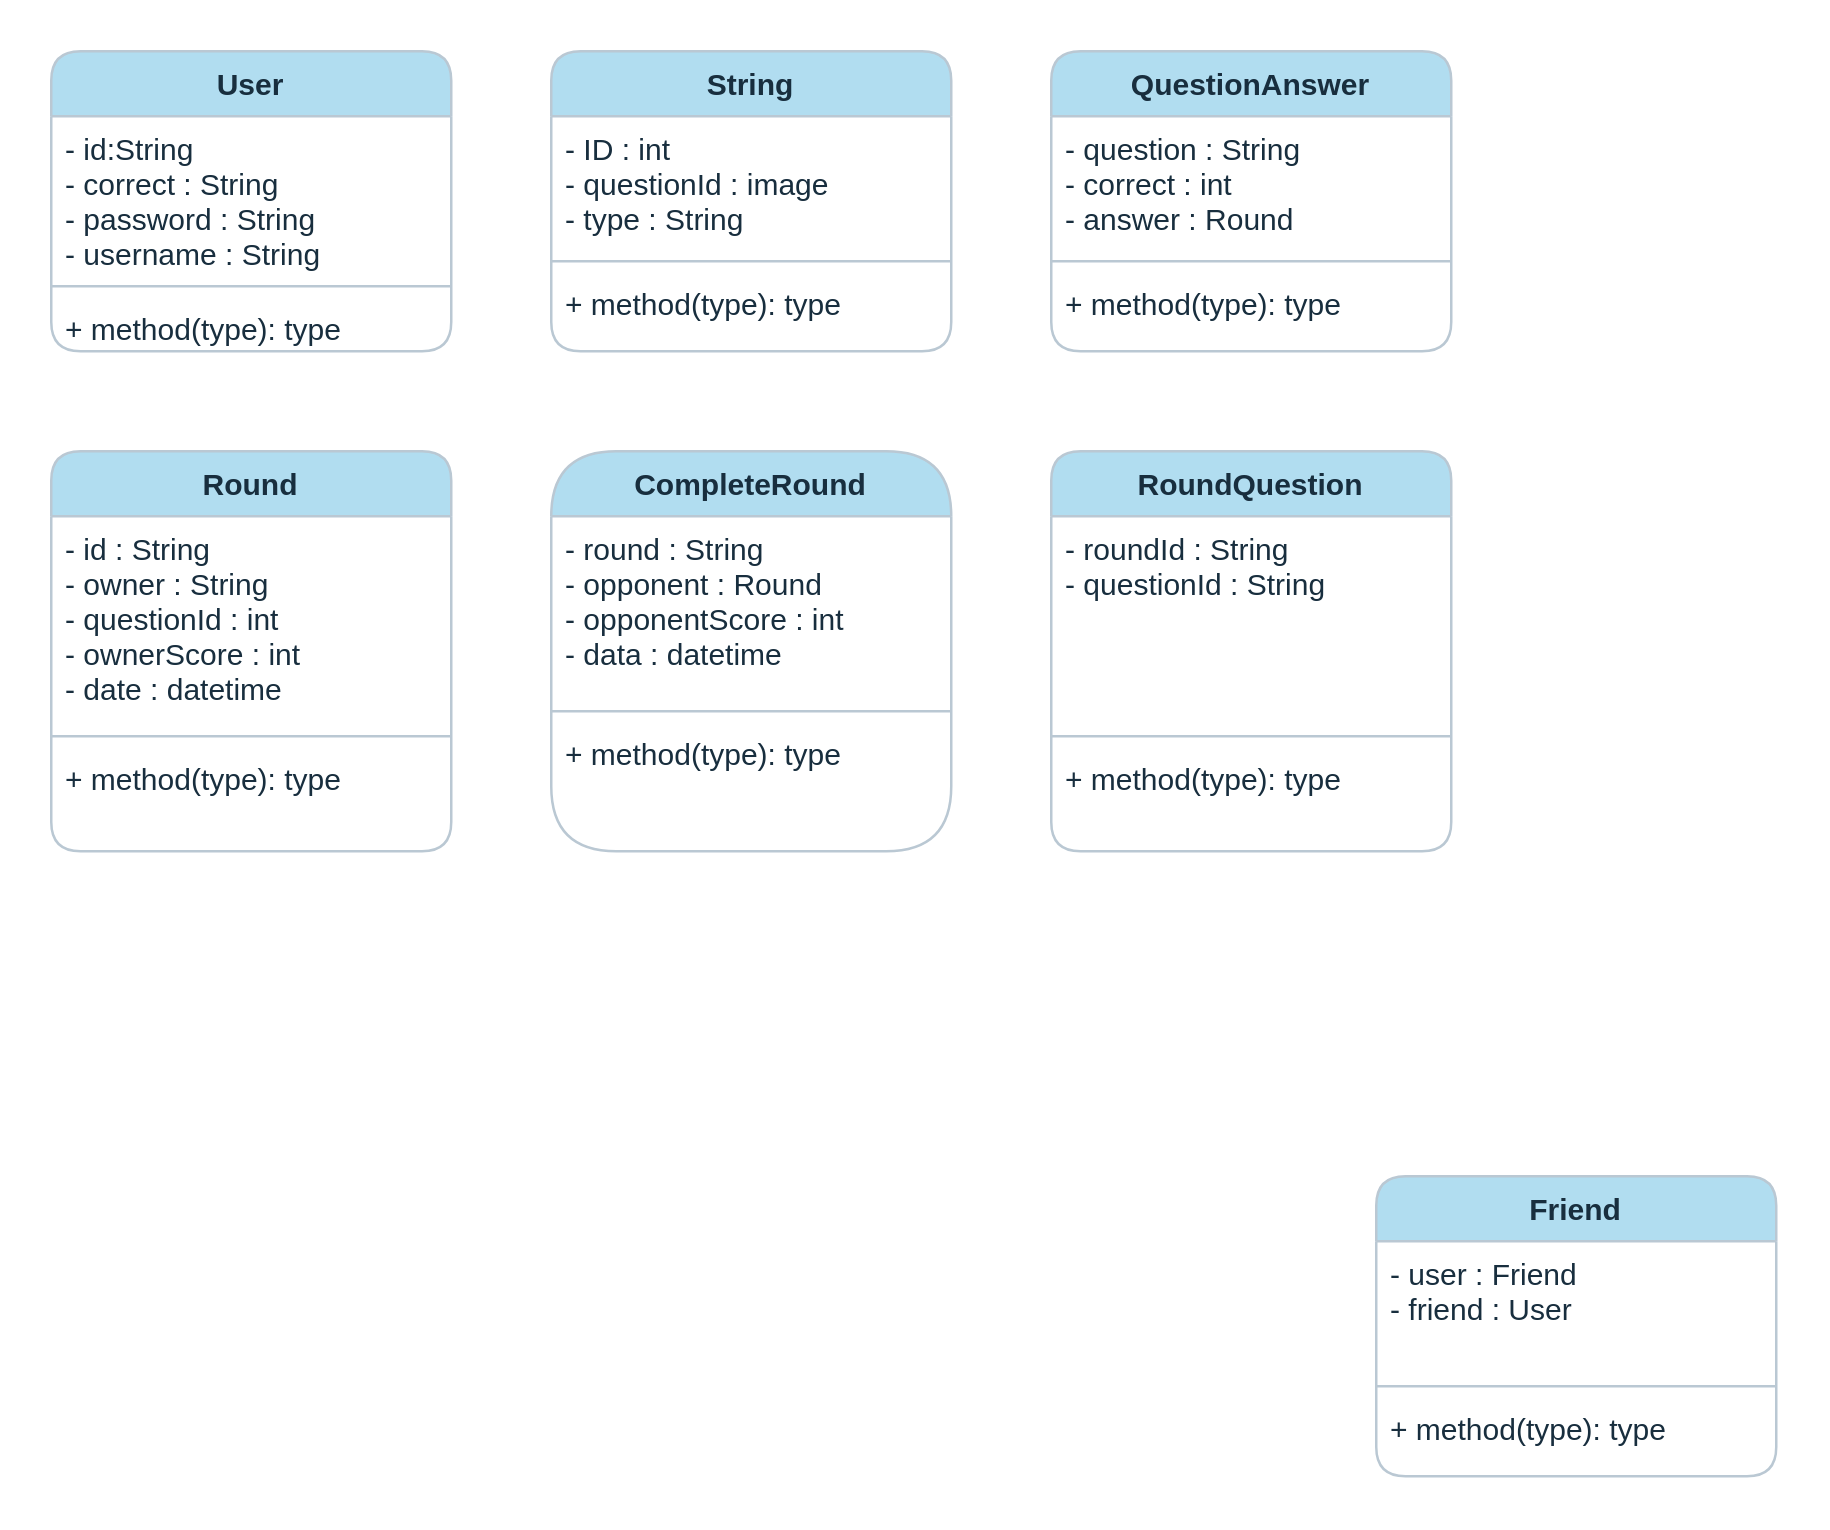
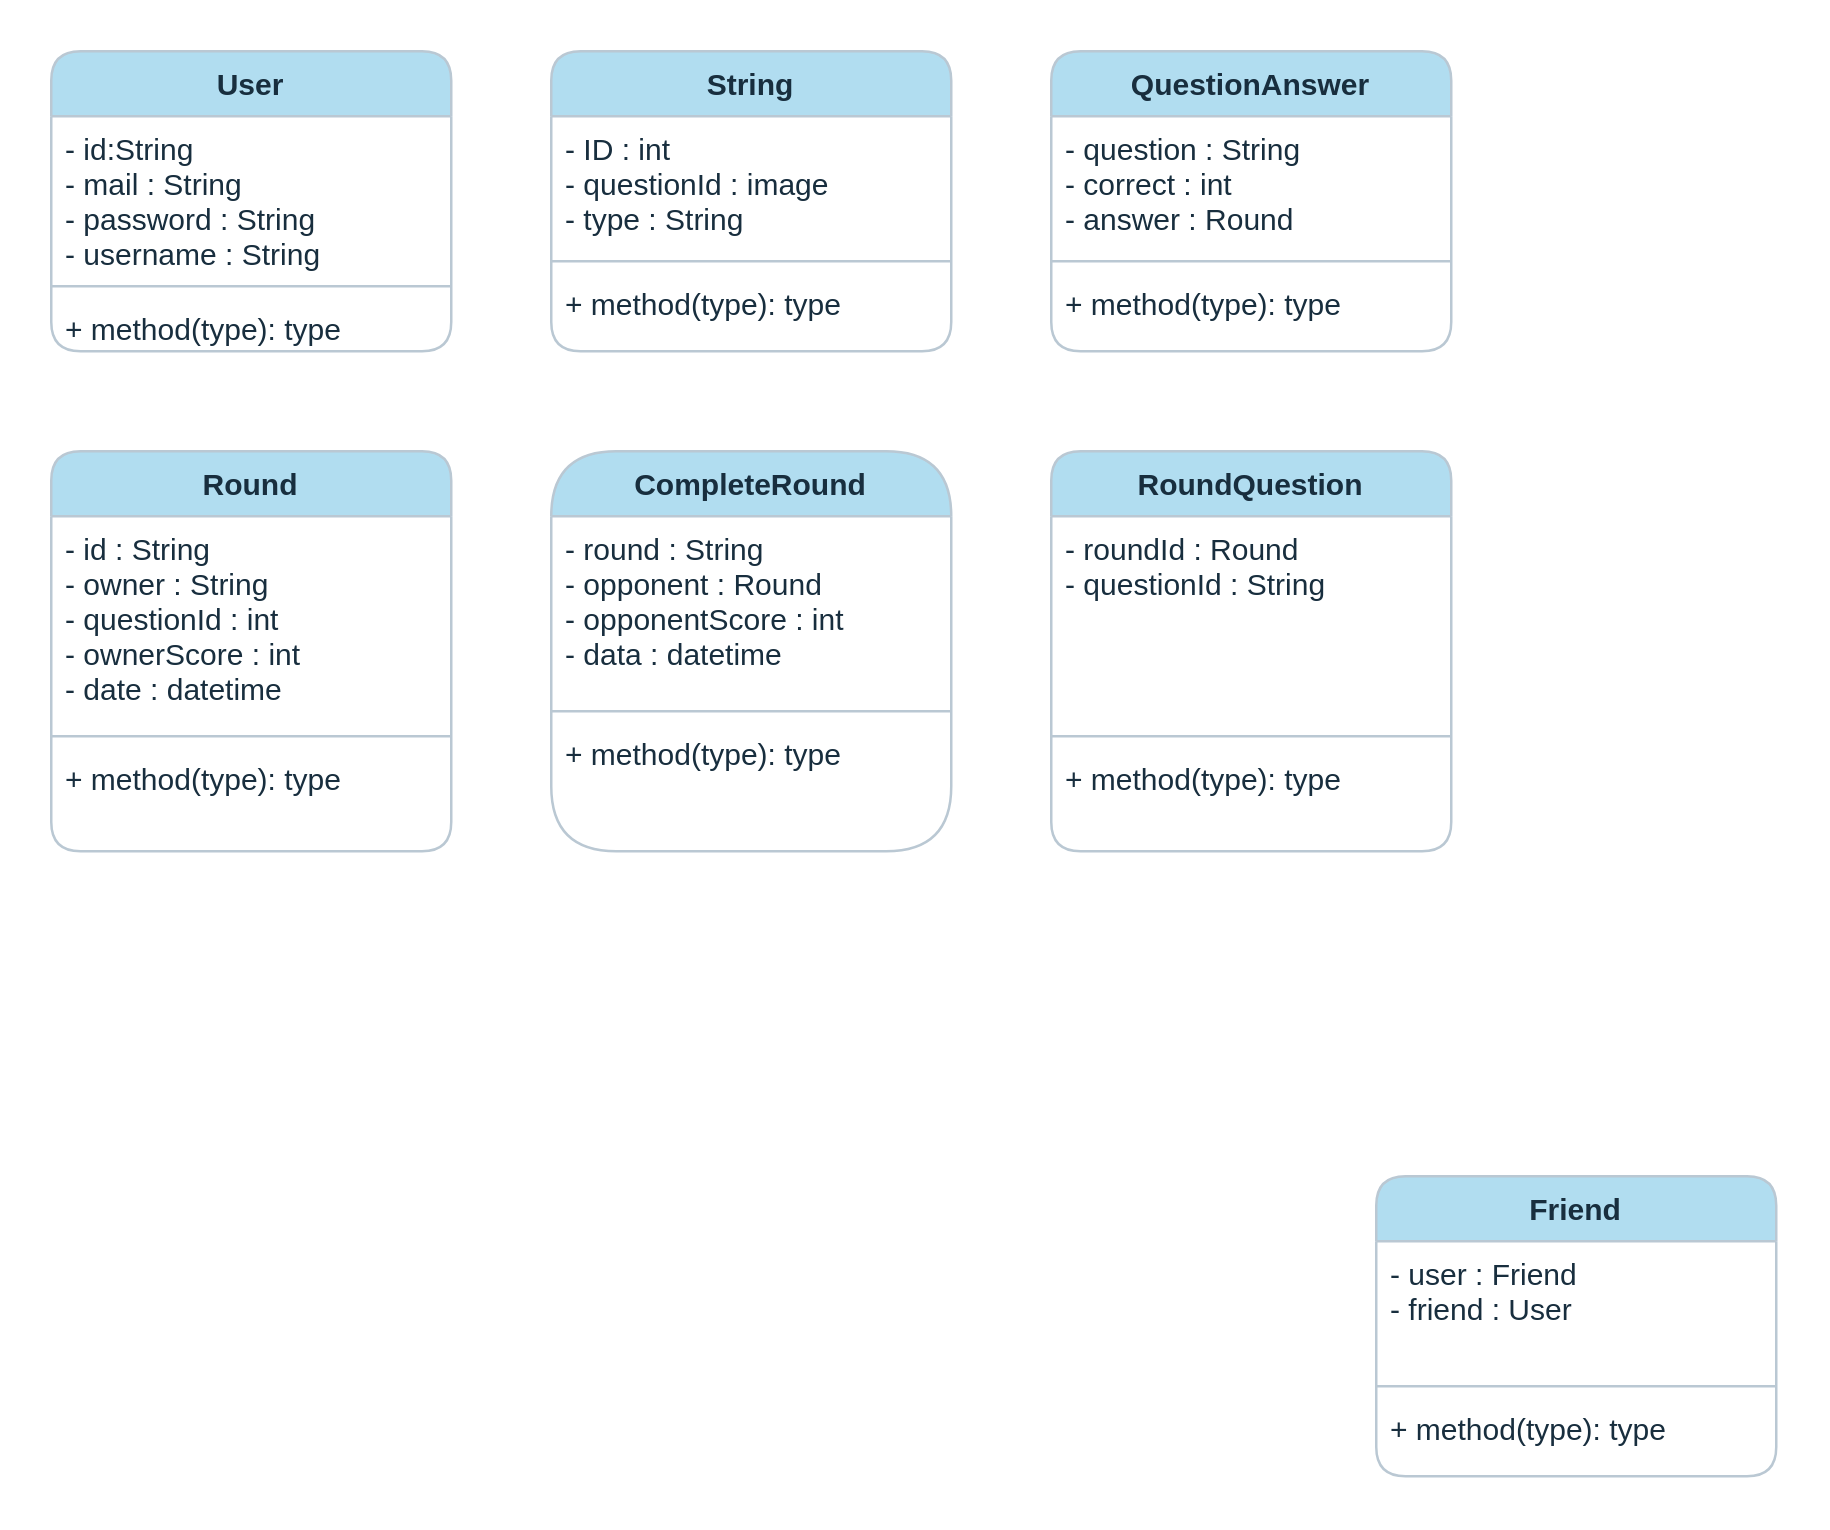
(142, 150) -> (142, 150)
(1197, 550) -> (1192, 550)
